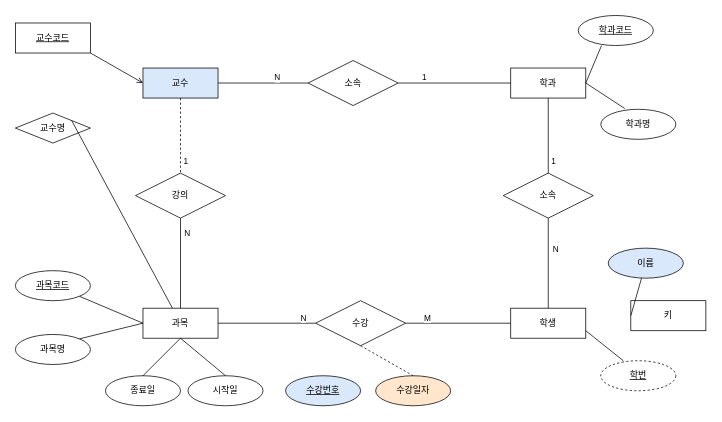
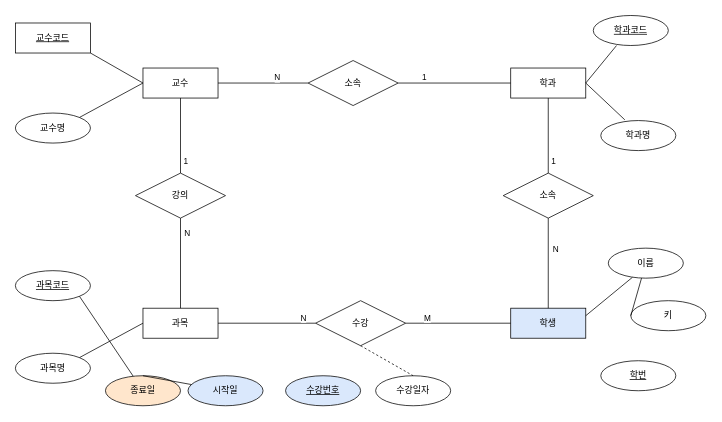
(615, 30) -> (630, 30)
(138, 80) -> (139, 81)
(180, 83) -> (180, 83)
(638, 124) -> (638, 135)
(53, 128) -> (53, 128)
(180, 134) -> (180, 134)
(122, 214) -> (111, 100)
(645, 263) -> (645, 263)
none -> (609, 296)
(111, 309) -> (106, 336)
(668, 315) -> (668, 315)
(548, 323) -> (548, 323)
(604, 345) -> none
(53, 349) -> (53, 368)
(204, 357) -> none
(161, 358) -> (167, 380)
(638, 375) -> (638, 375)
(143, 390) -> (143, 390)
(225, 390) -> (225, 390)
(413, 390) -> (413, 390)
